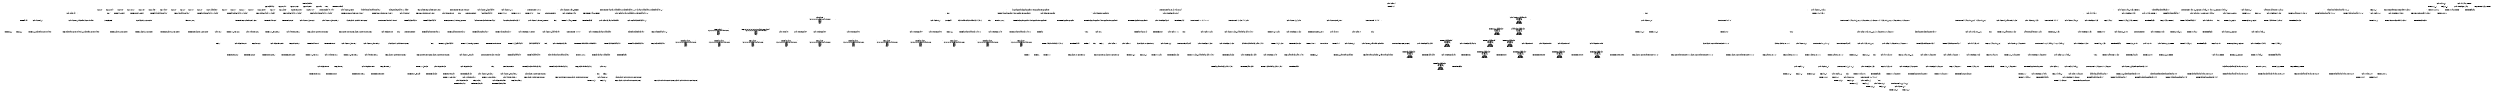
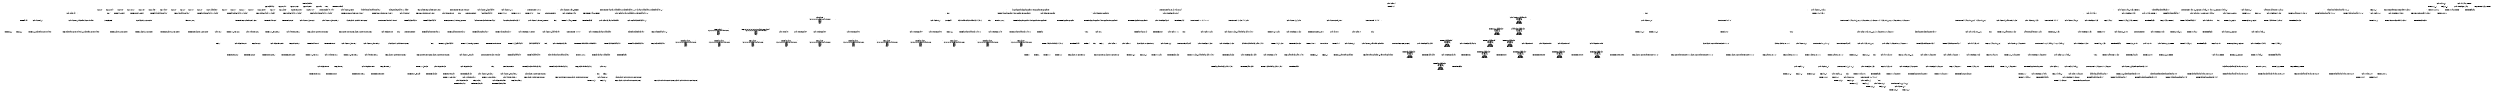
none -> (1058, 55)
none -> (1325, 55)
